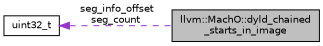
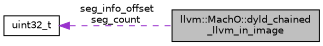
(246, 26) -> (246, 26)
